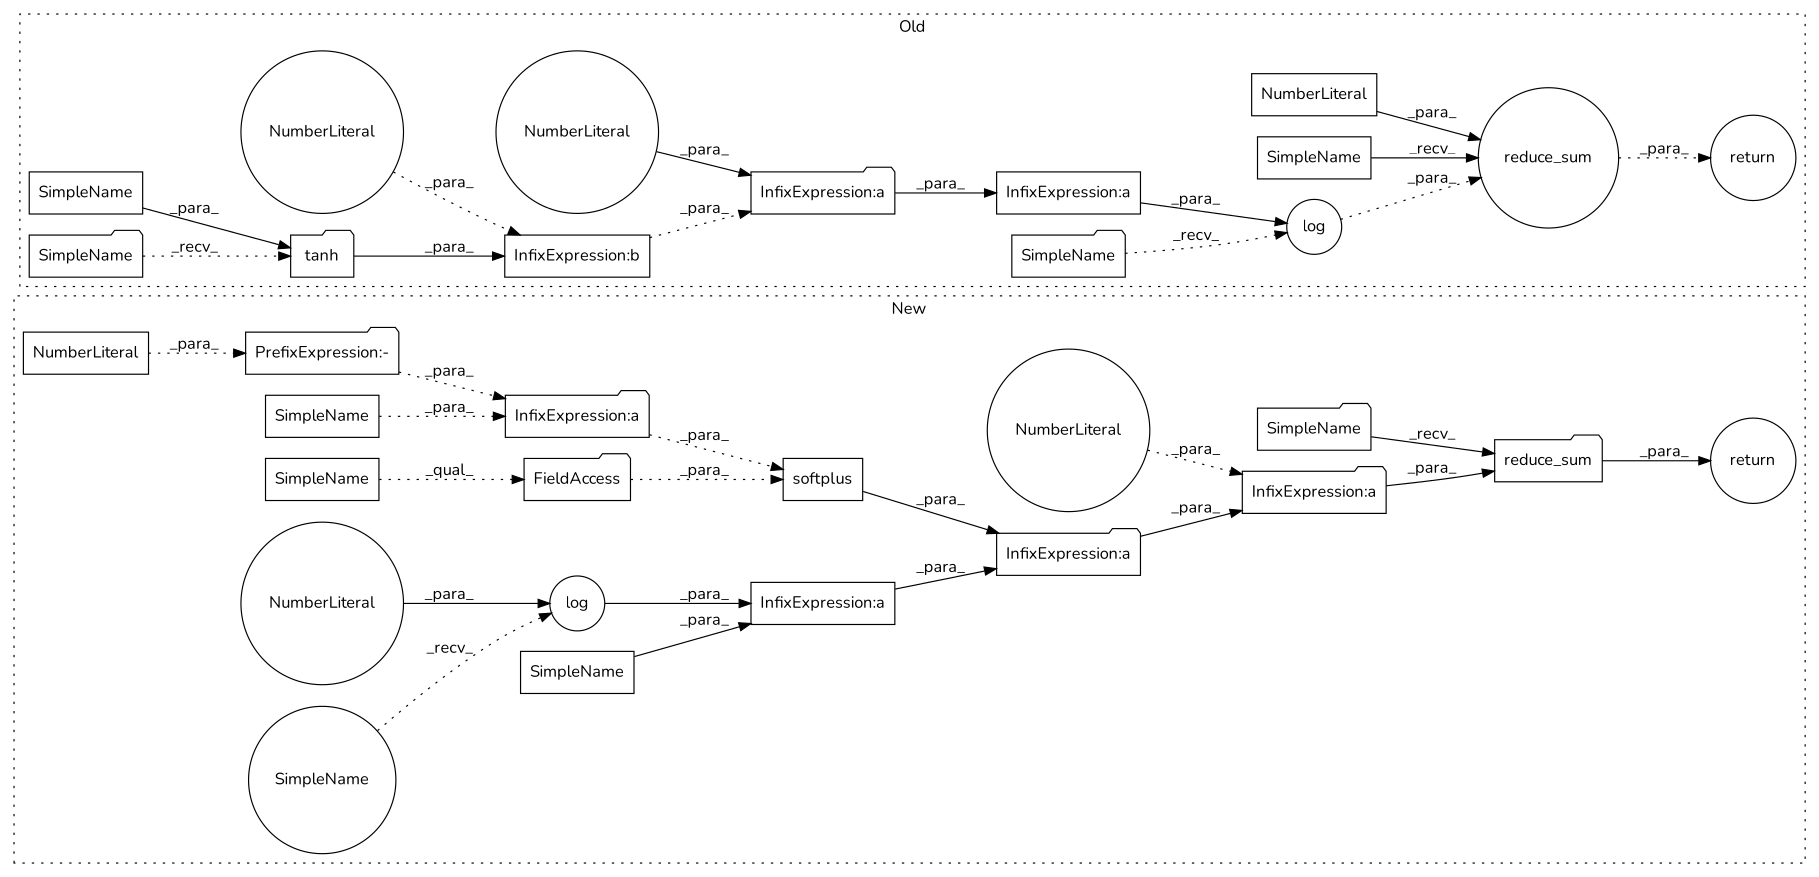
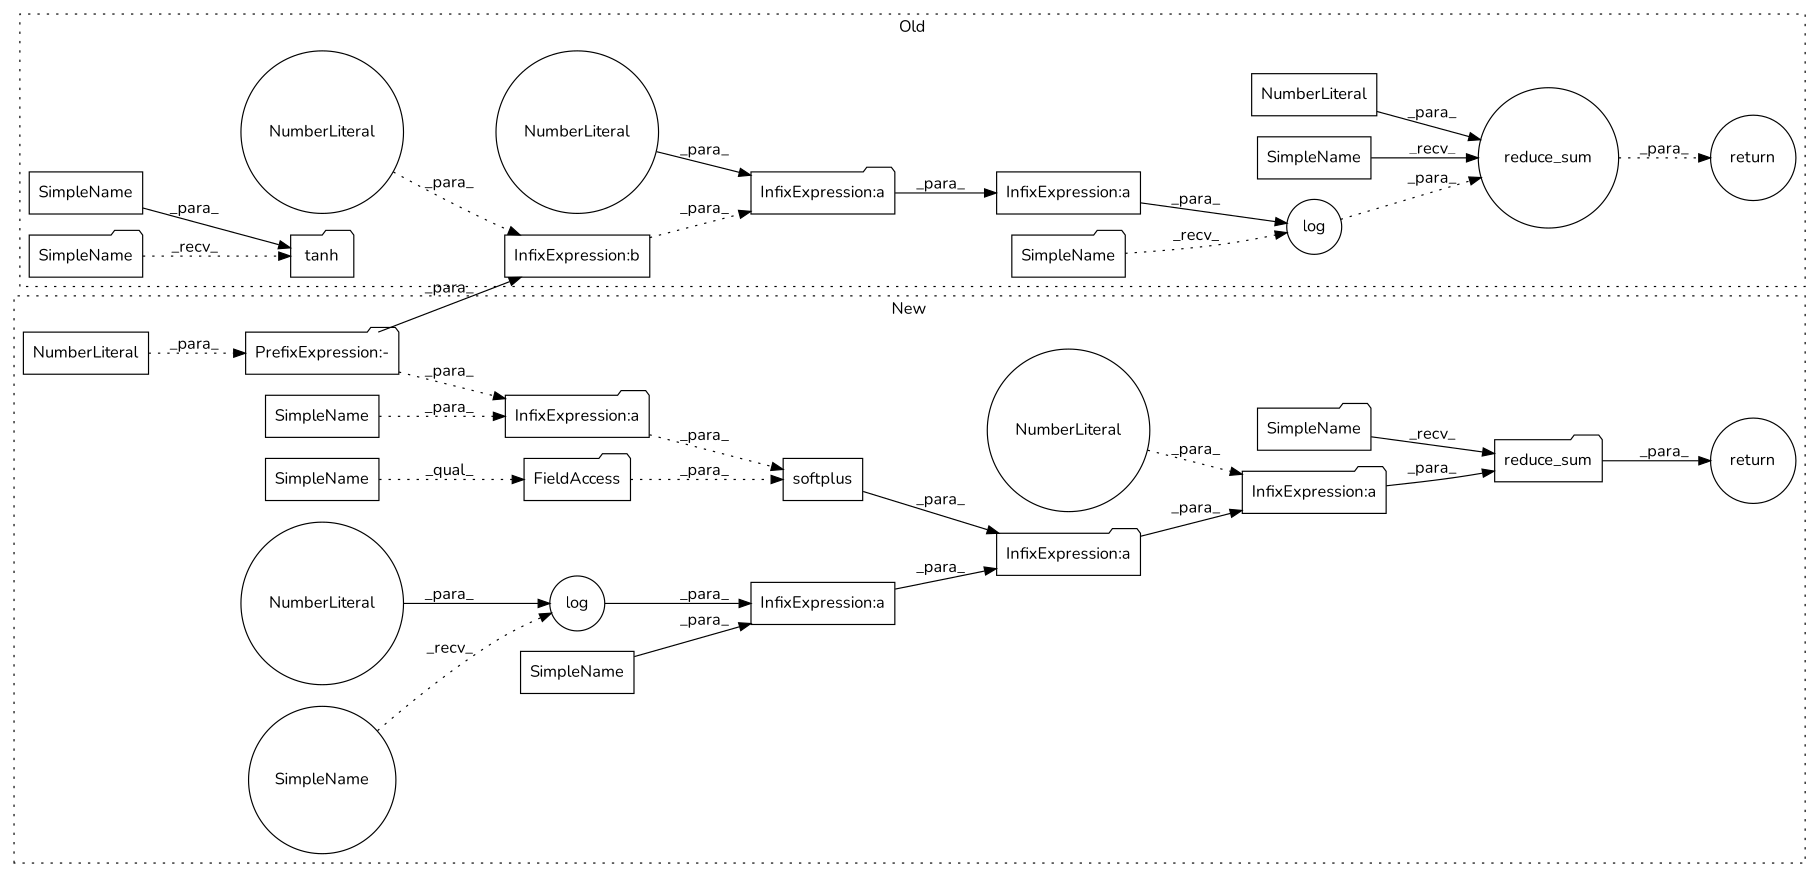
(423, 256) -> (444, 307)
